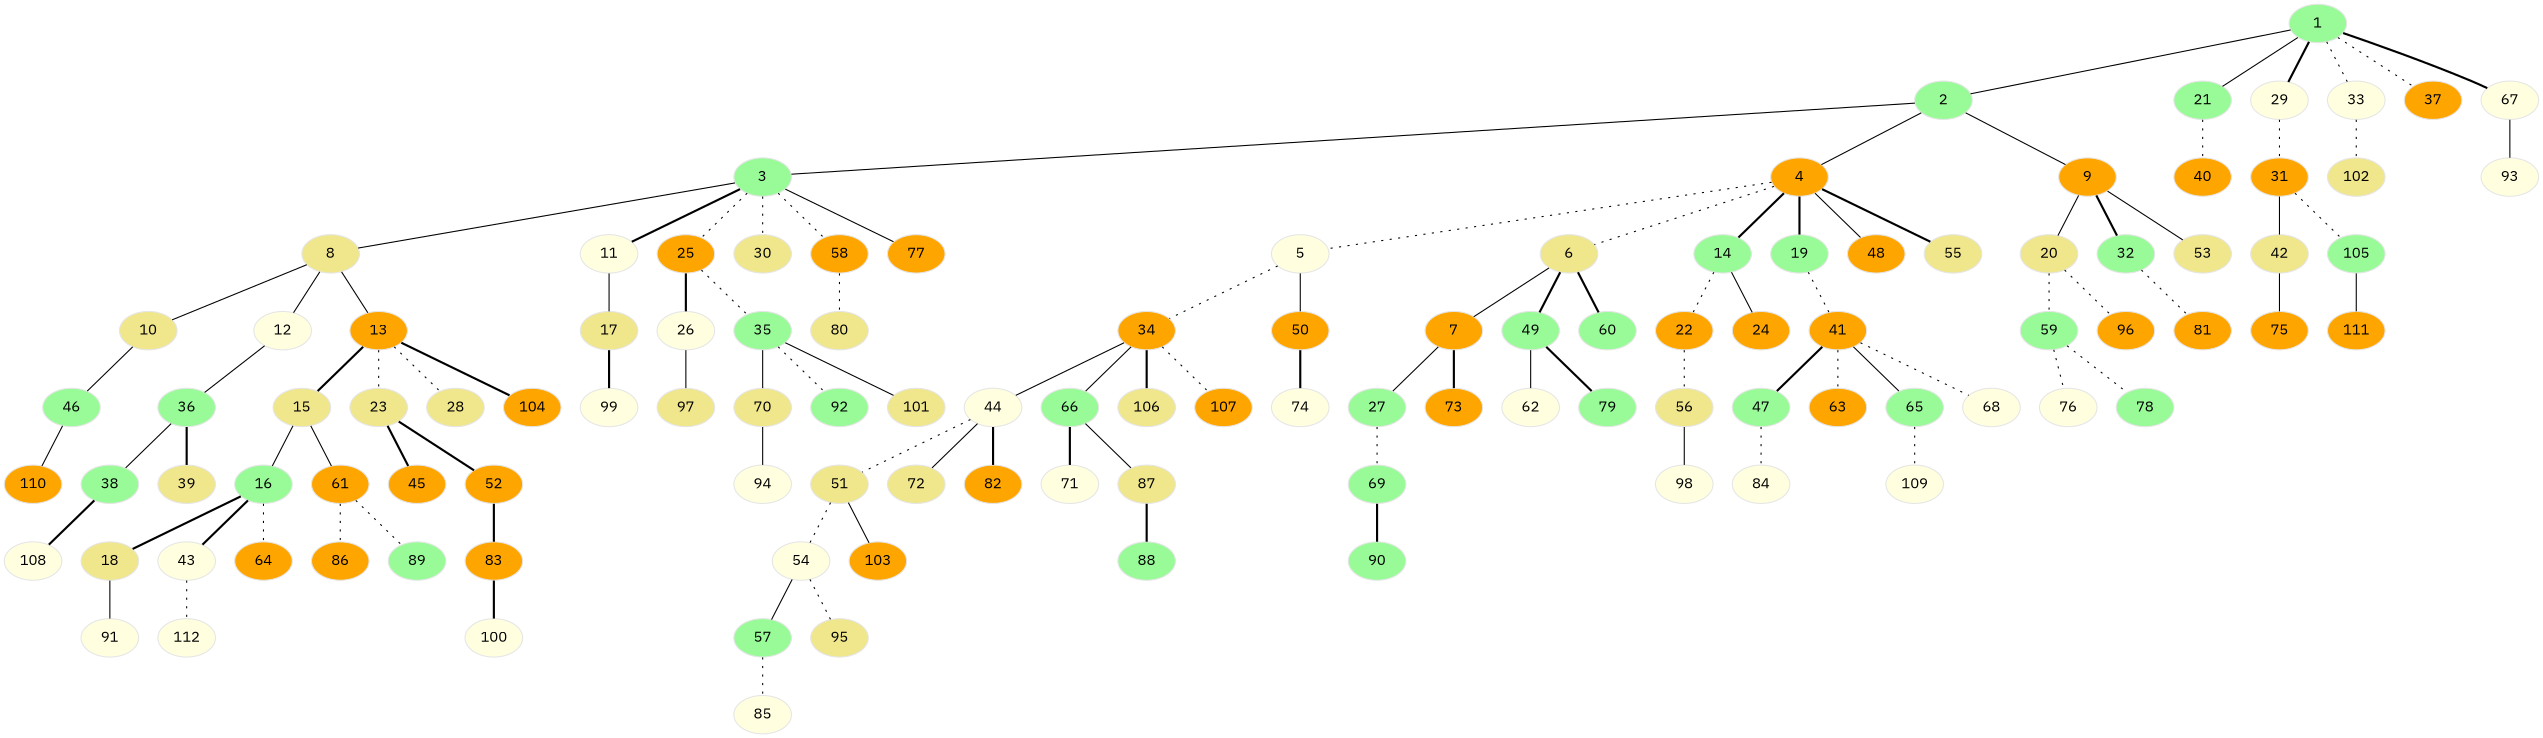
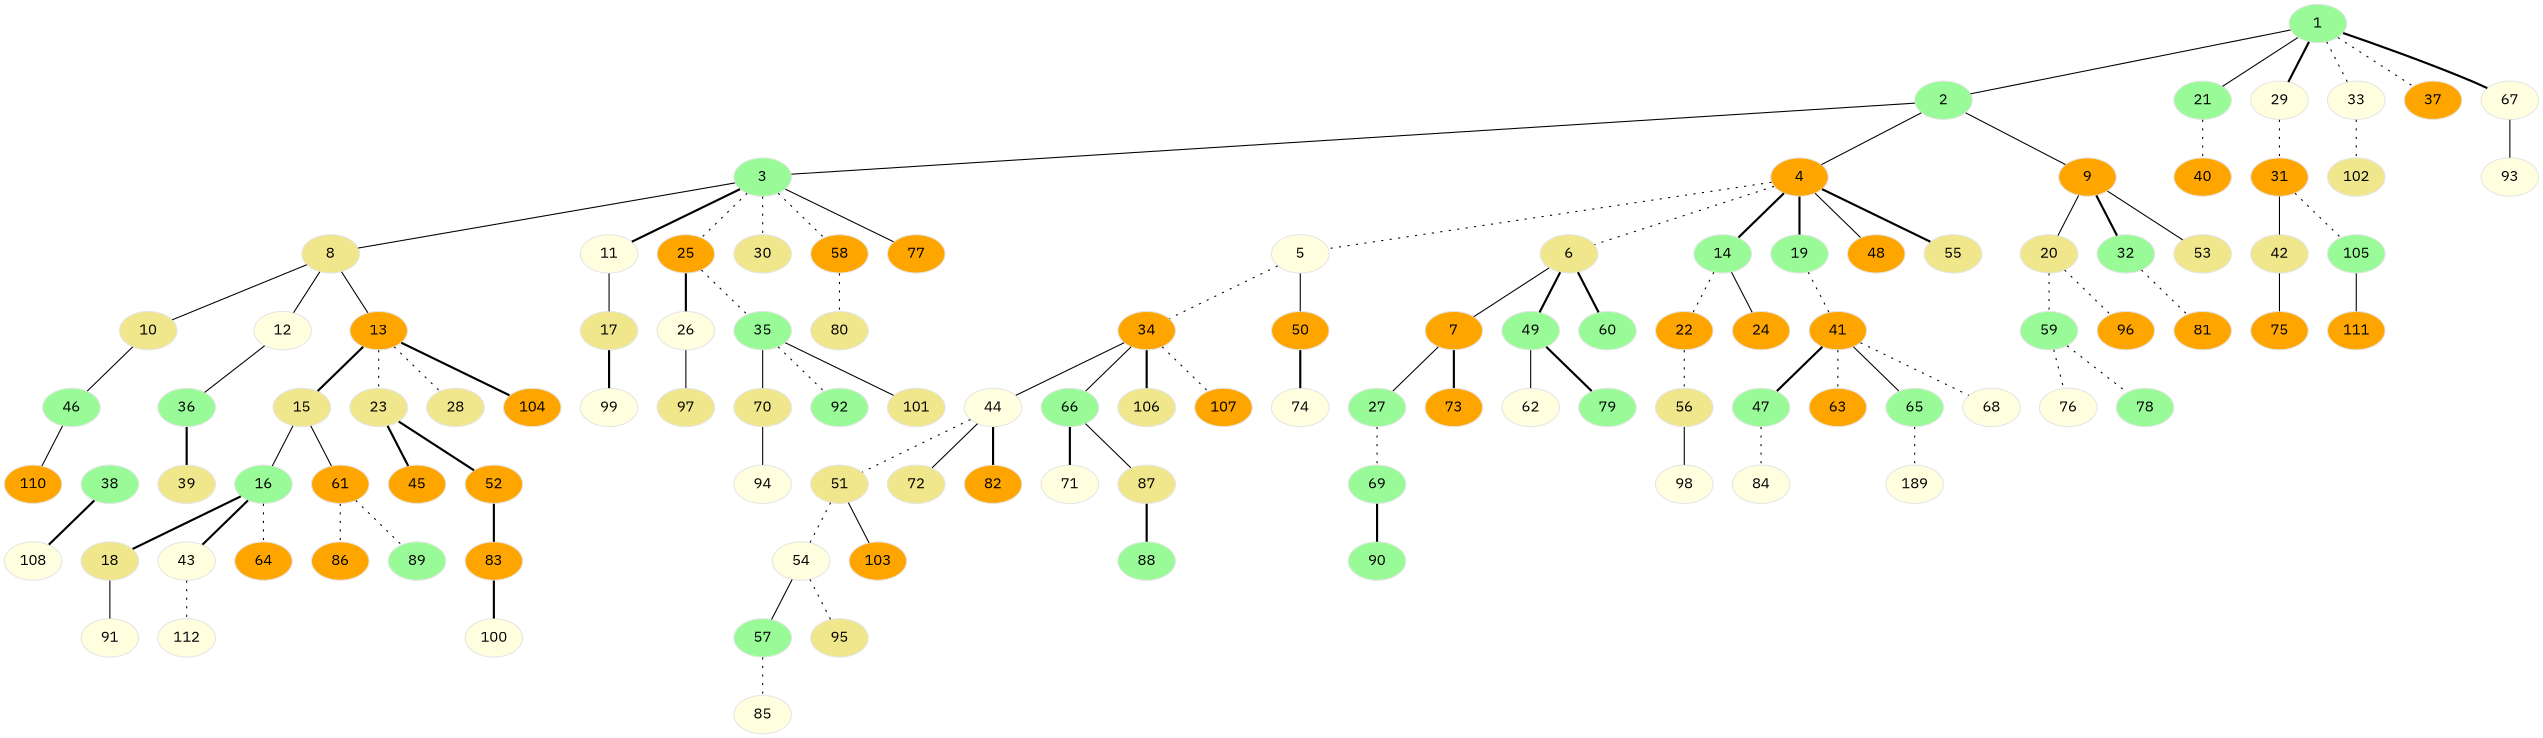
(148, 446) -> none
(1915, 484) -> (1915, 484)
